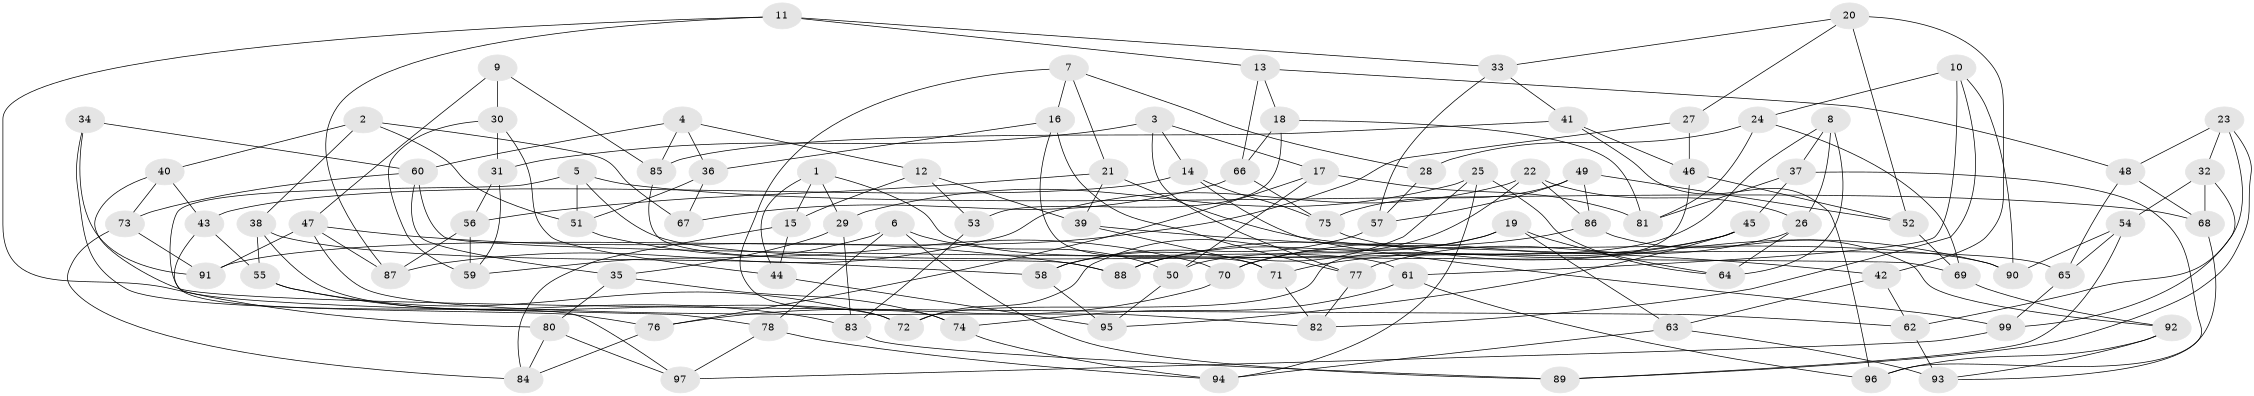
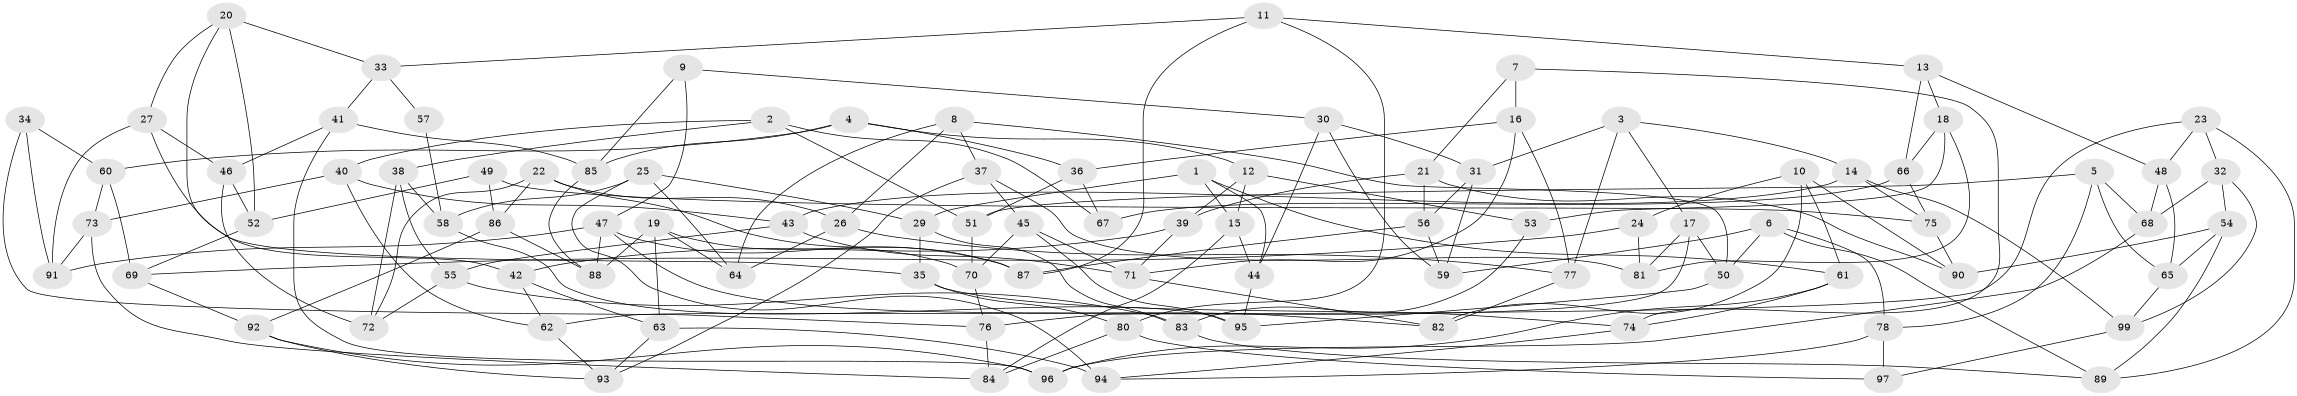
(1426, 172) -> none
(1479, 206) -> none
(464, 251) -> (498, 259)
(400, 309) -> (957, 256)
